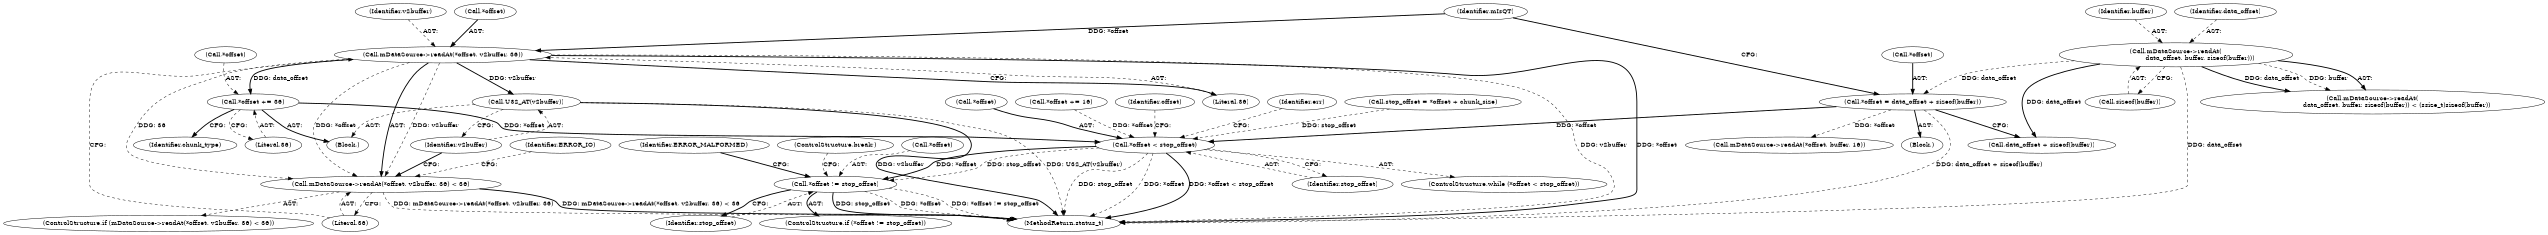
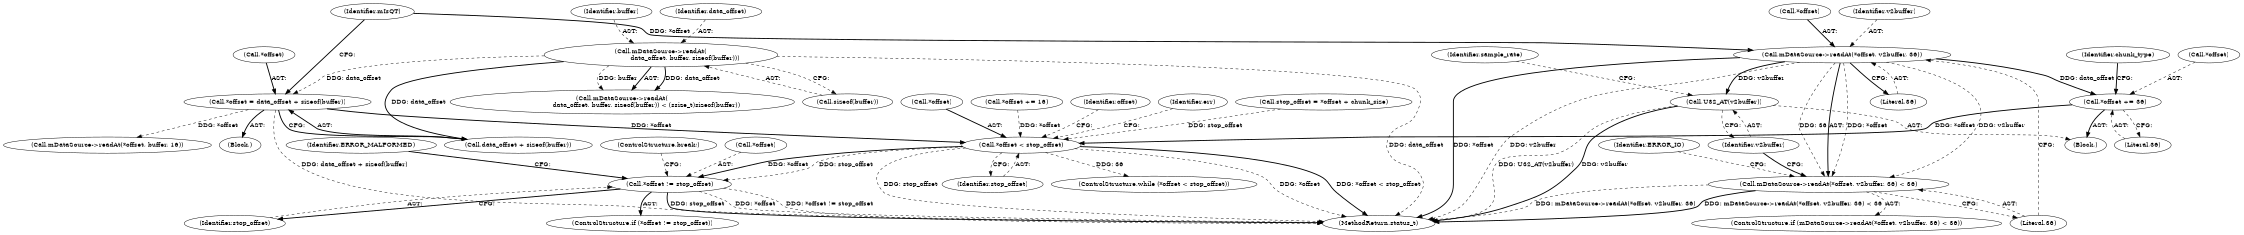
none -> (1485, 55)
(214, 120) -> (2117, 76)
none -> (332, 132)
(1388, 165) -> (1110, 165)
